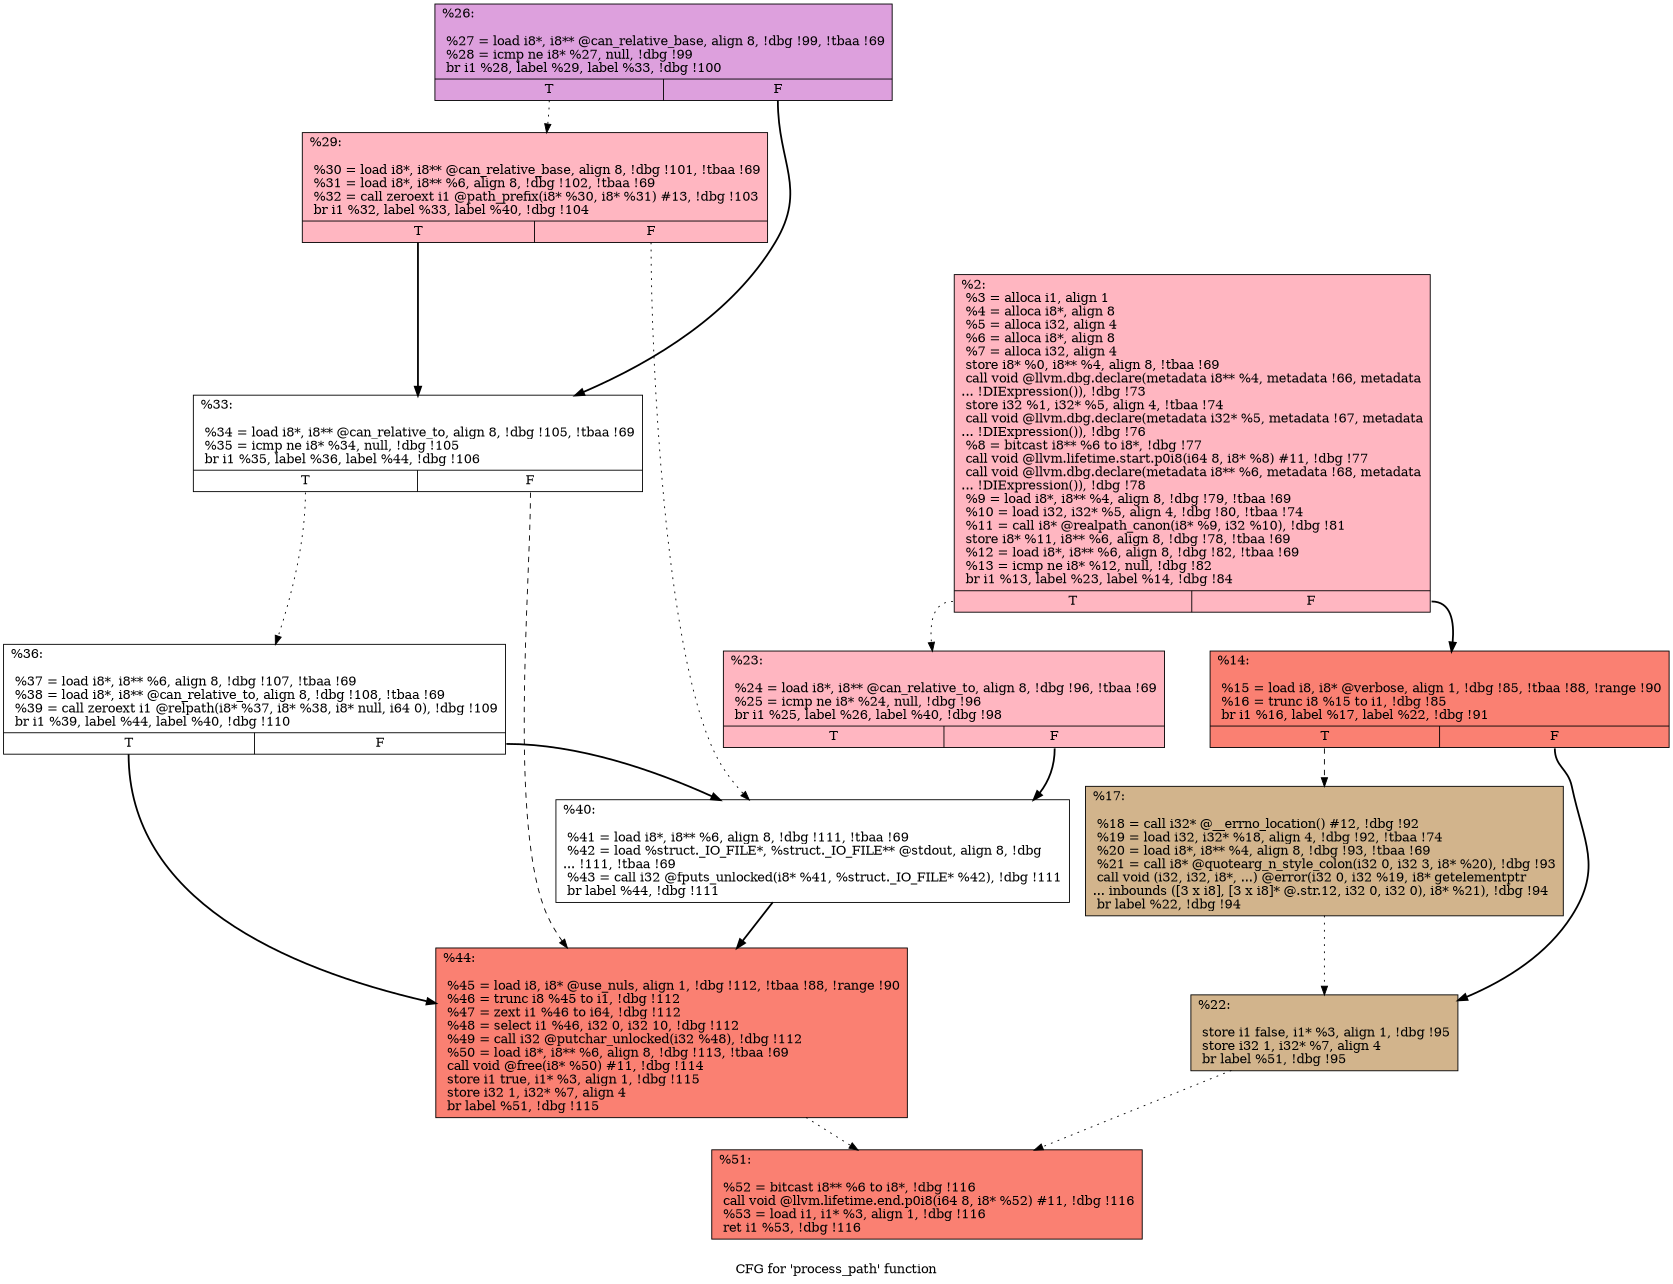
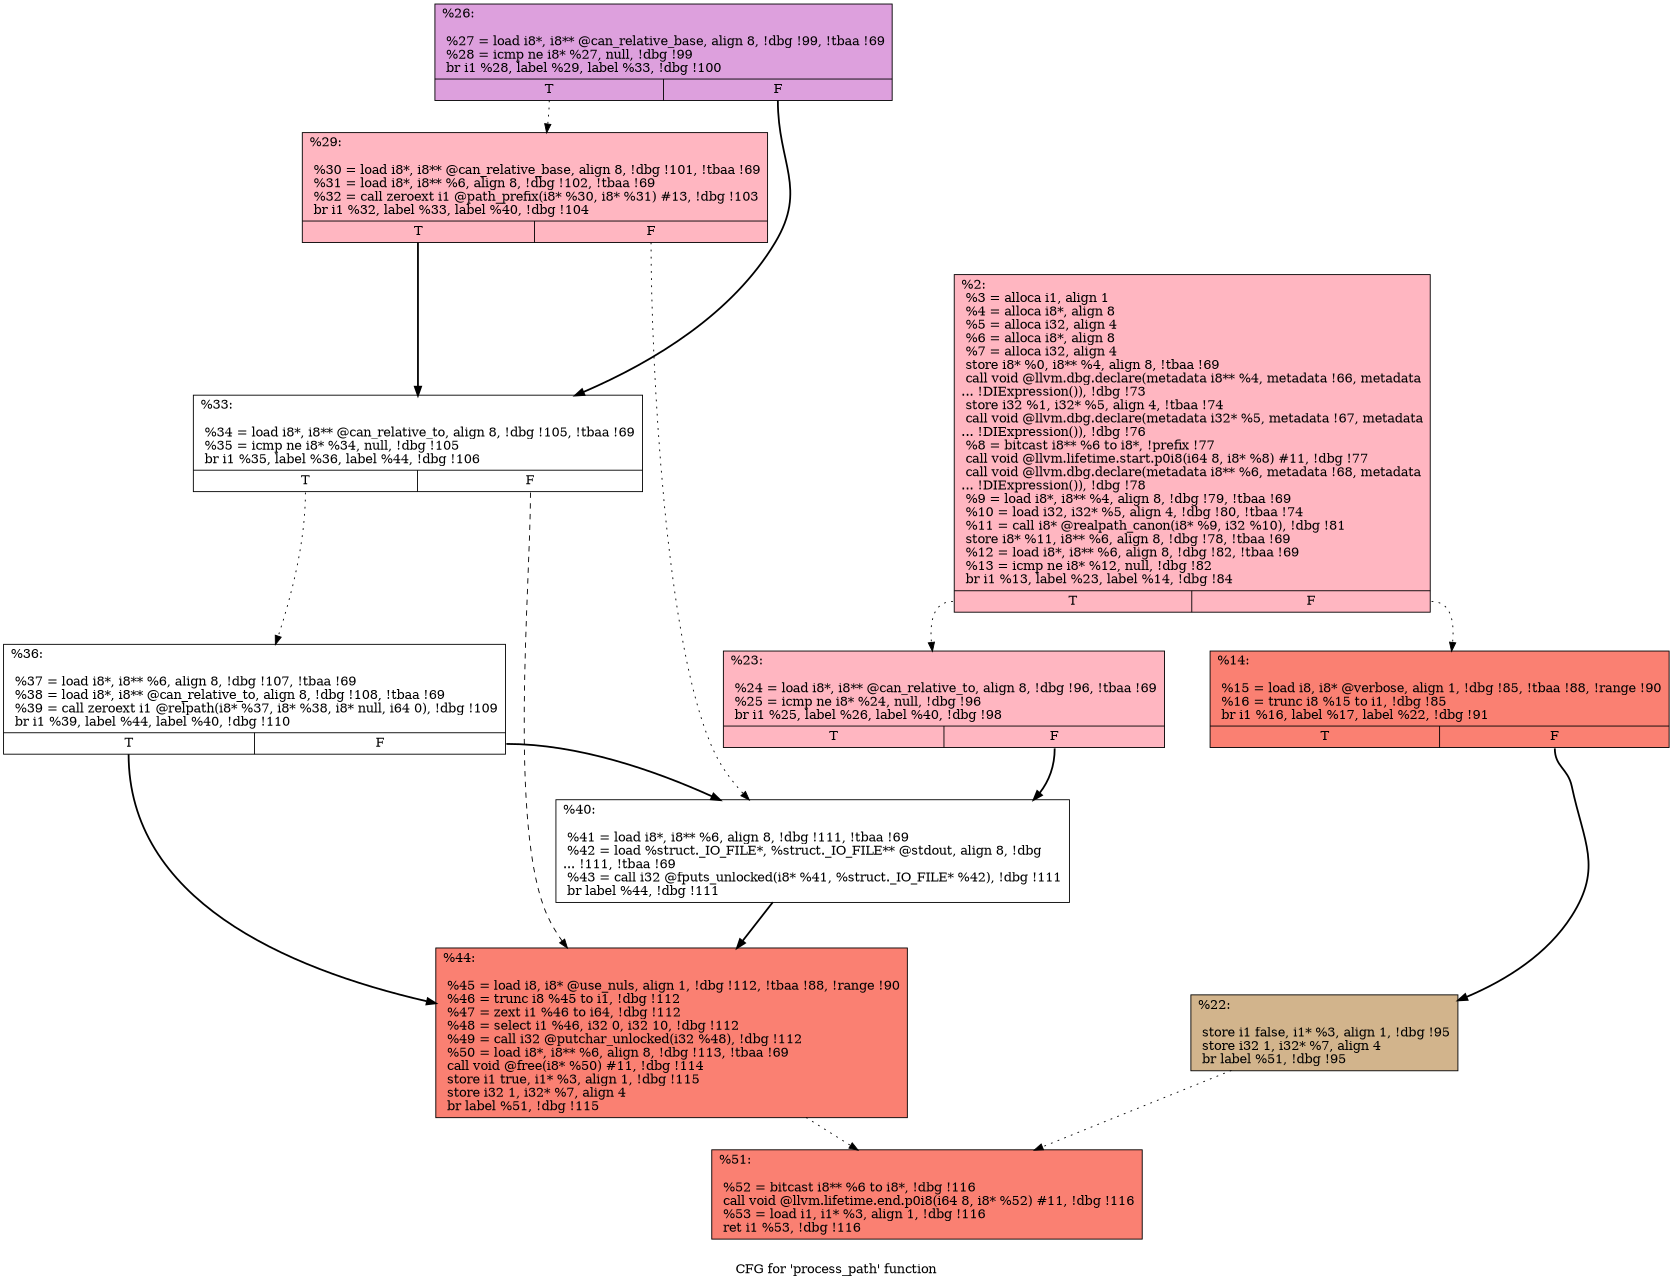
(1082, 446) -> (1088, 446)
(1451, 616) -> (1451, 616)
(1324, 851) -> none
